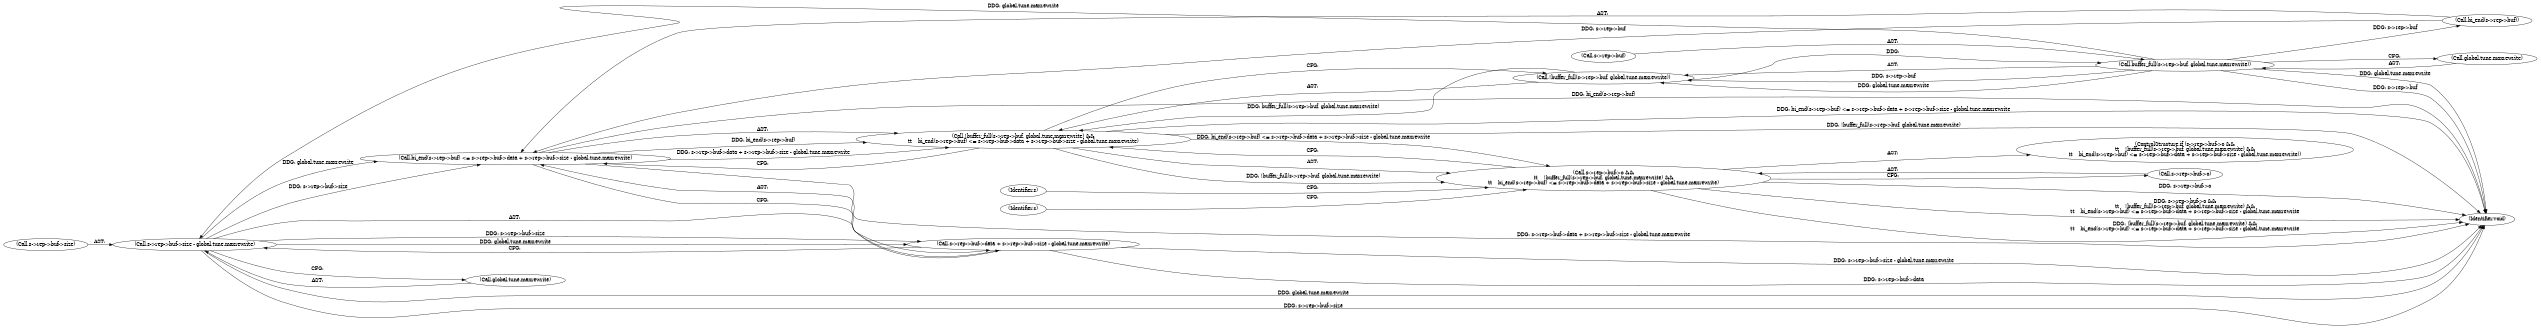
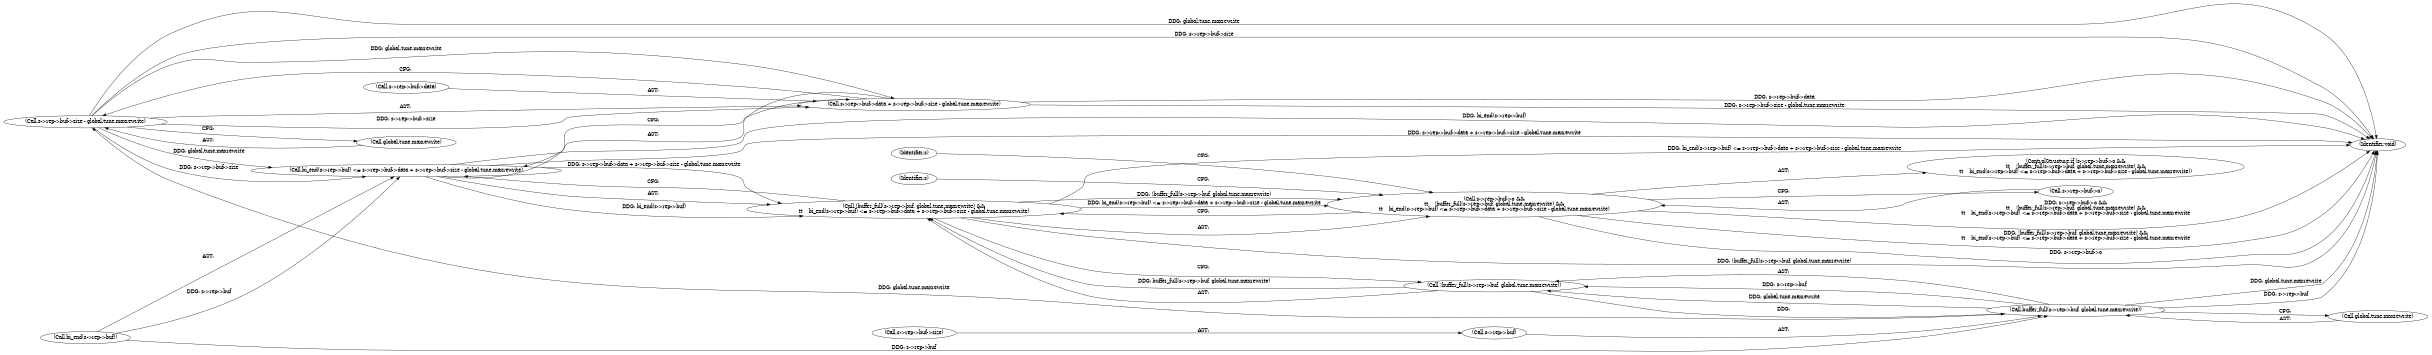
(2342, 44) -> (1086, 350)
none -> (406, 87)
(99, 245) -> (1207, 333)
